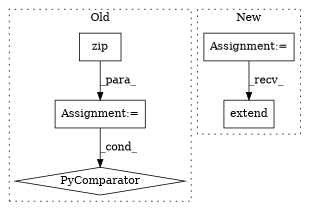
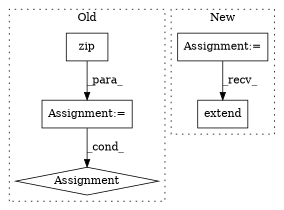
(100, 181) -> (87, 181)
